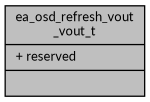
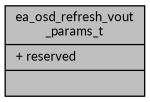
(75, 32) -> (75, 32)
